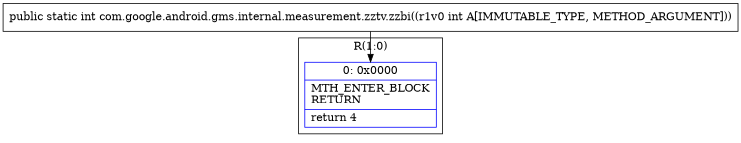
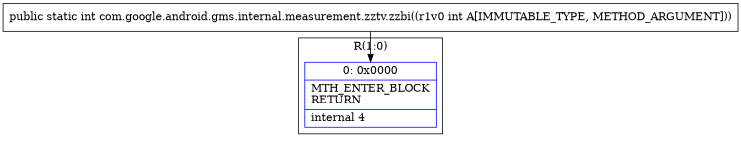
(334, 118) -> (338, 118)
